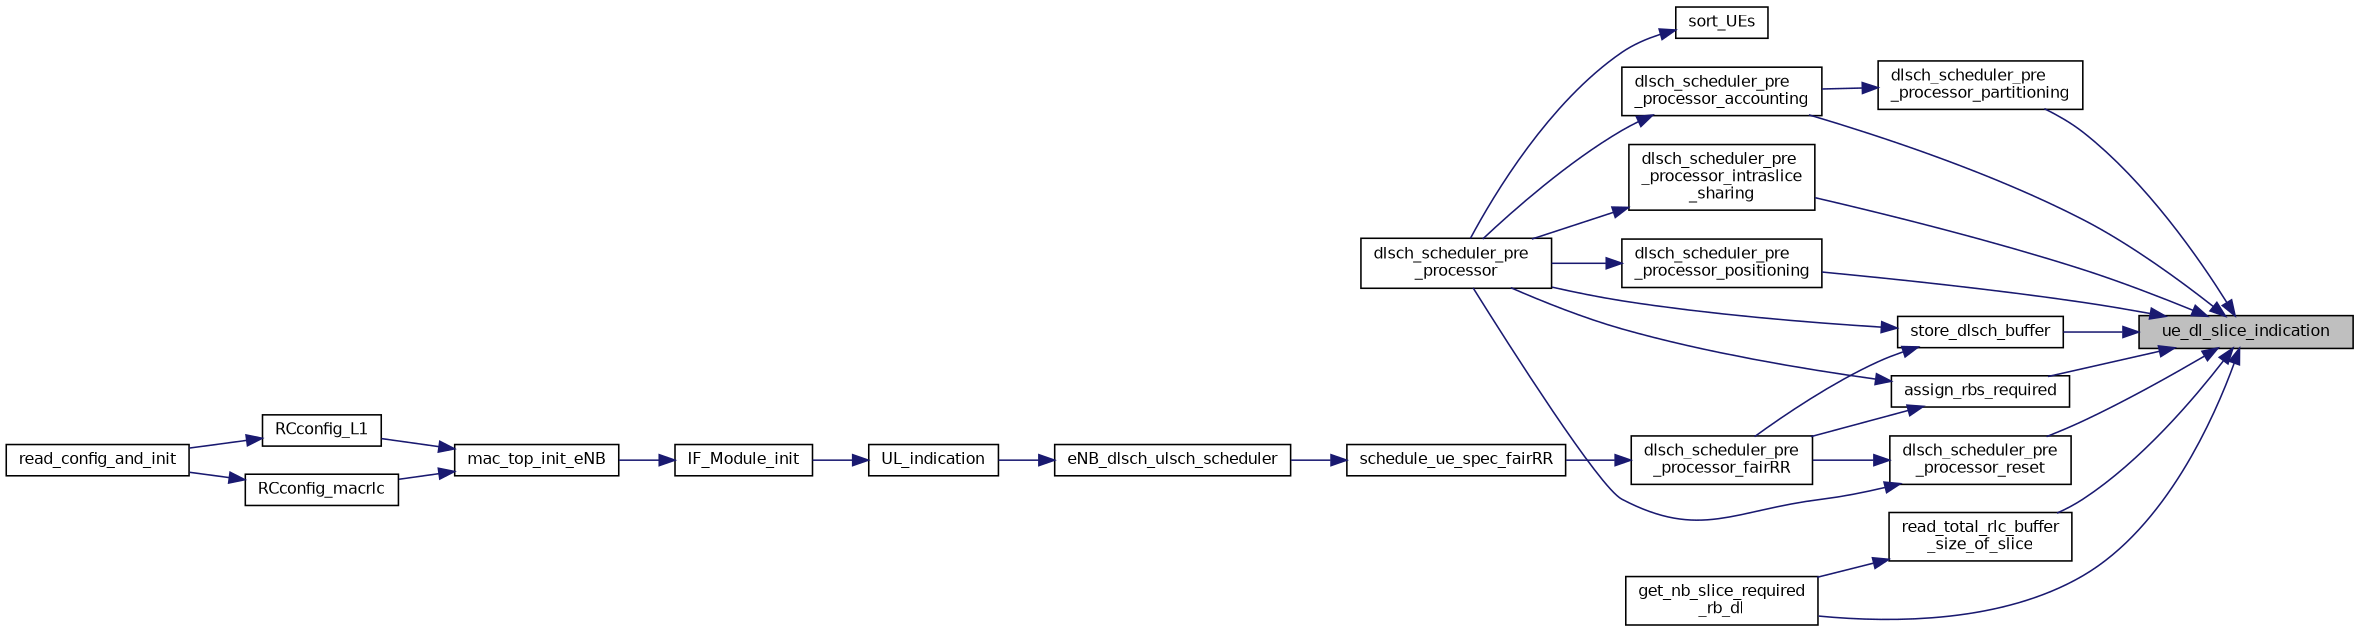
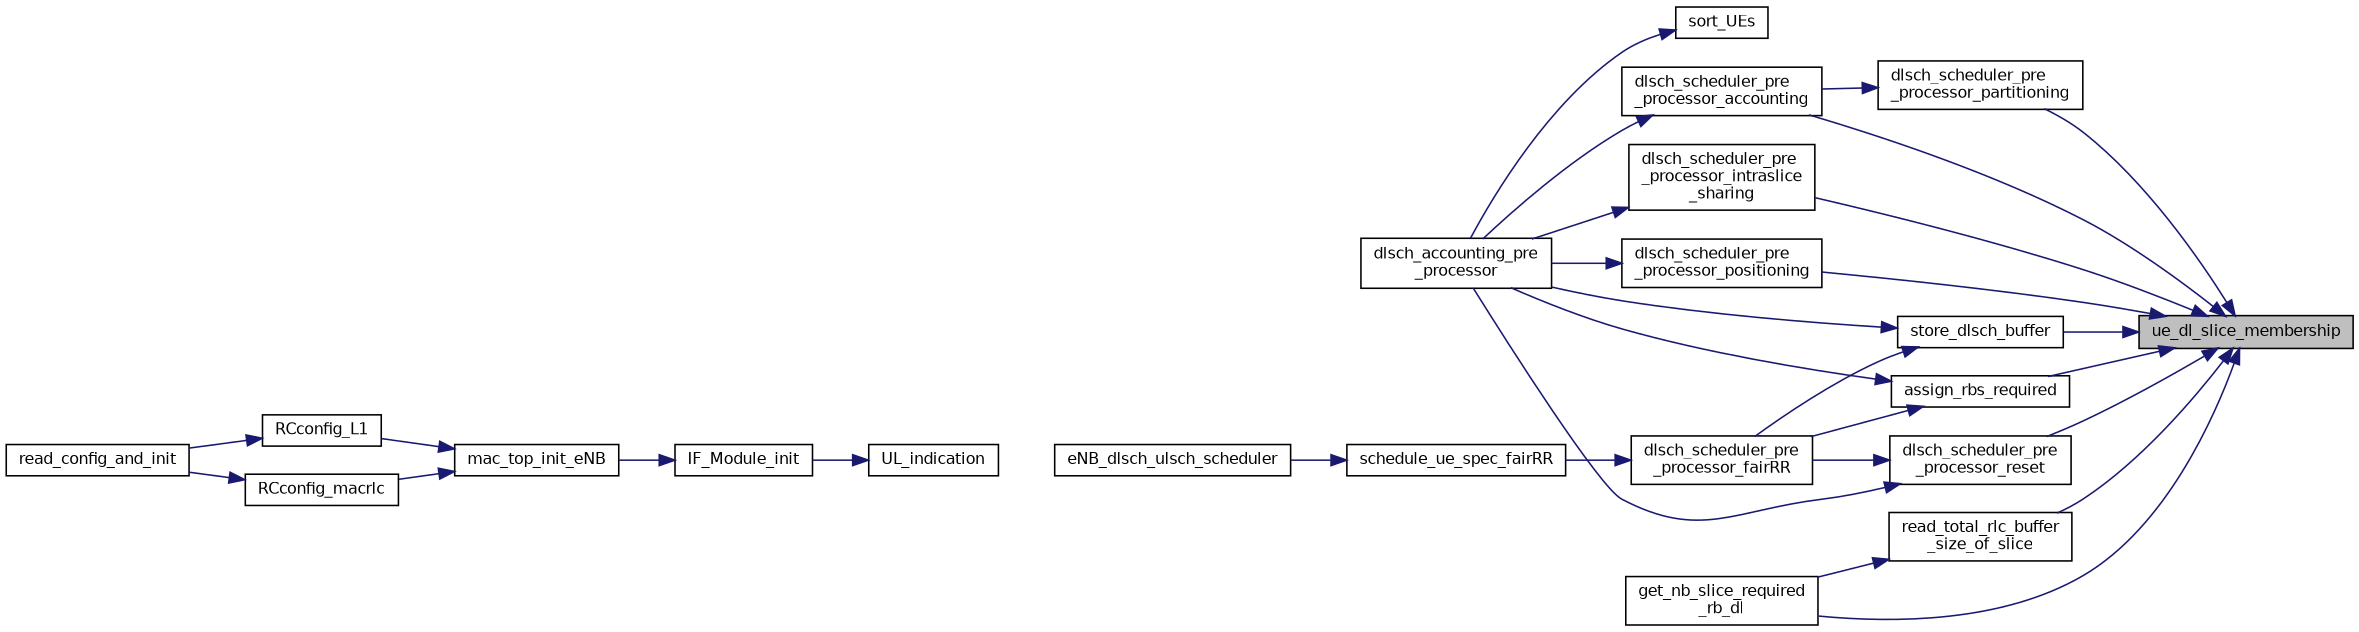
(1456, 263) -> (1456, 263)
(2246, 332) -> (2246, 332)
(1019, 460) -> none
